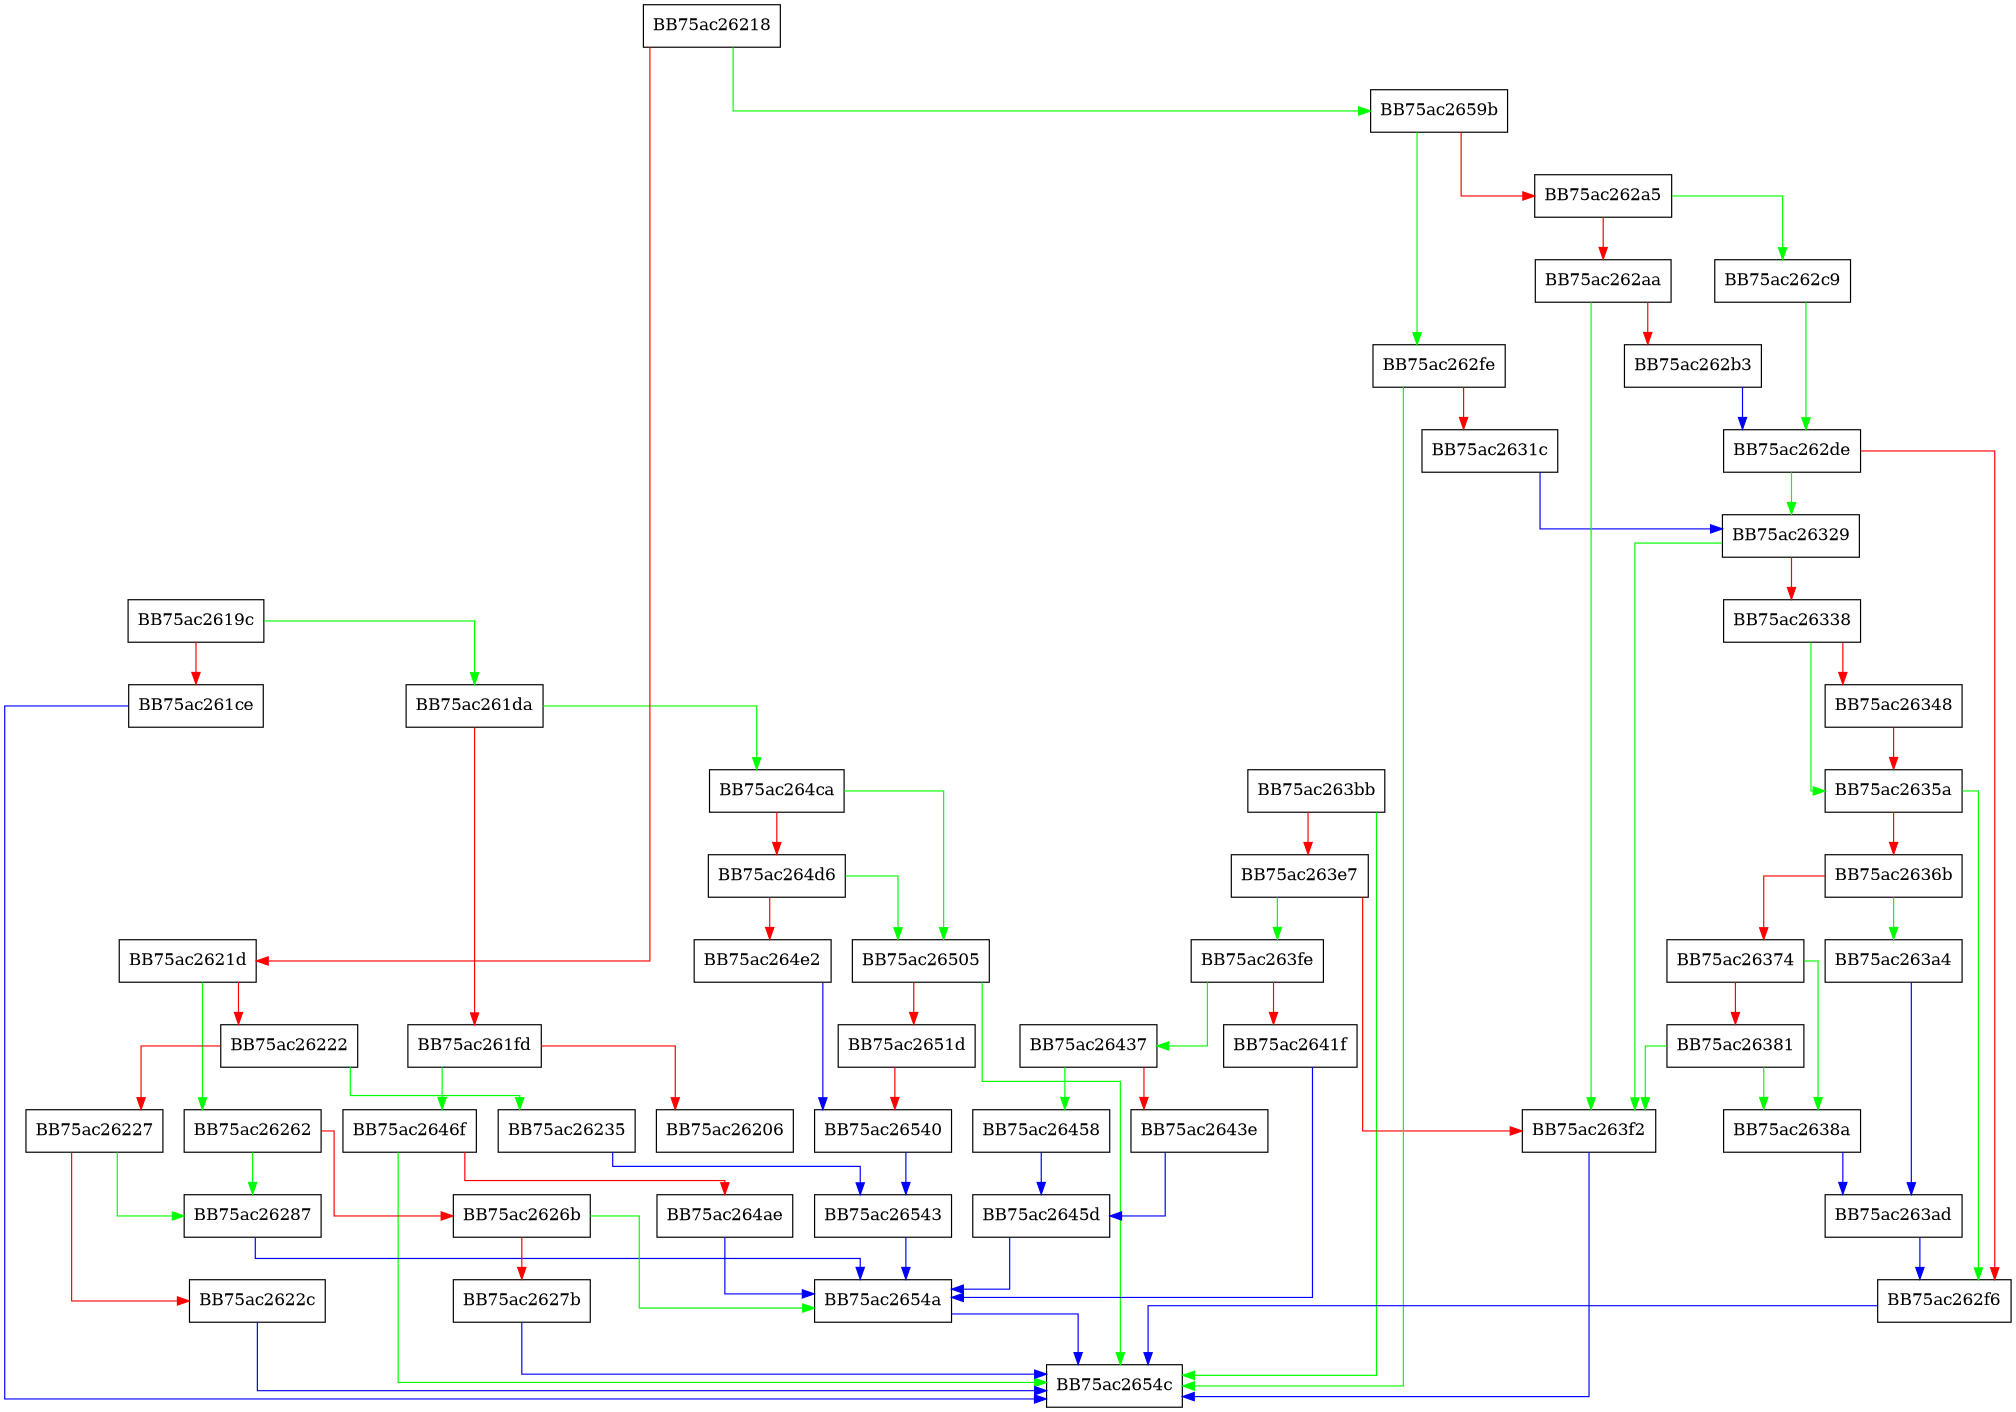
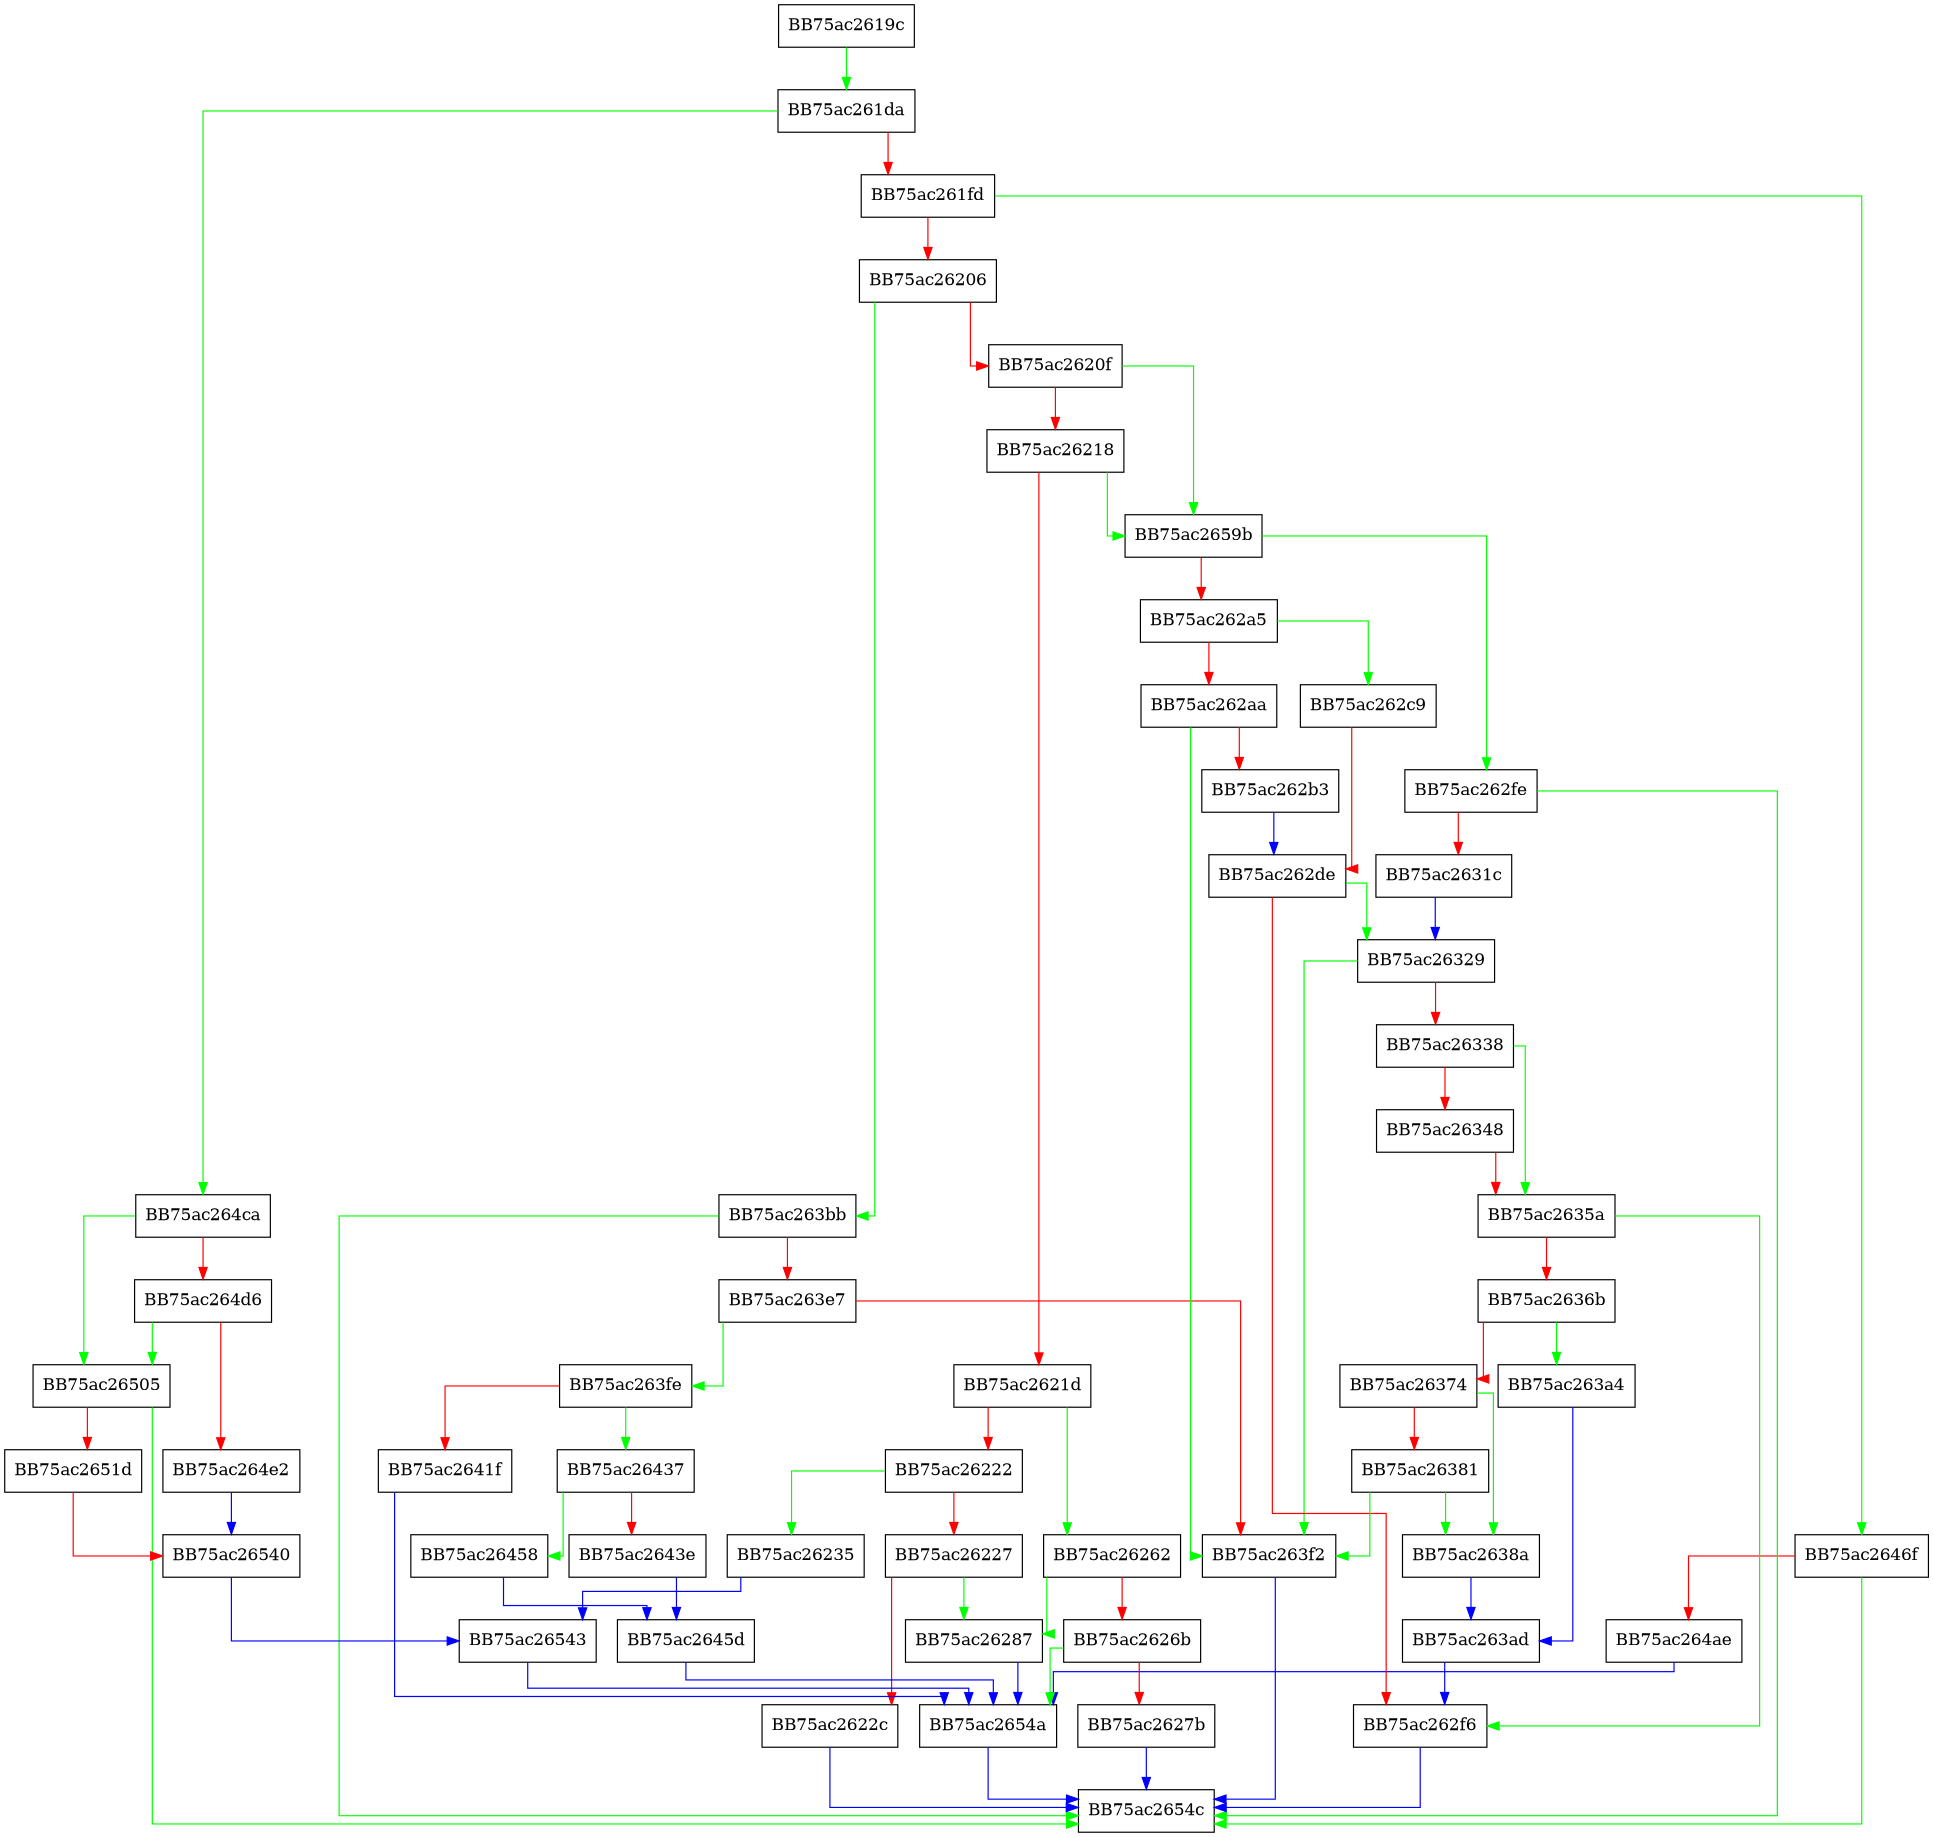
(1806, 360) -> (1352, 798)
none -> (1055, 366)
(196, 706) -> none
none -> (875, 762)
